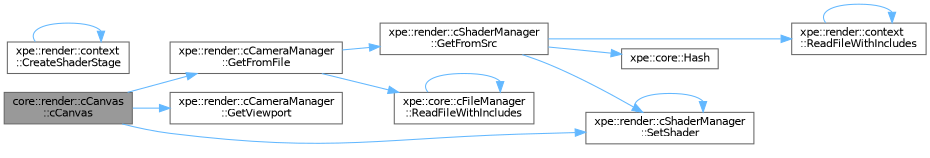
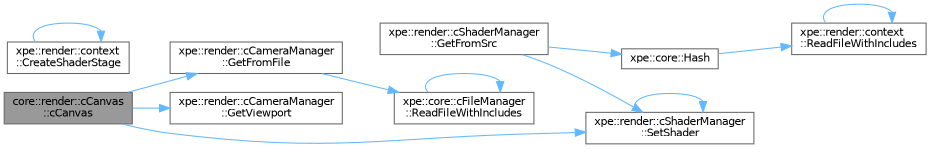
(665, 39) -> (750, 50)
(356, 49) -> none
